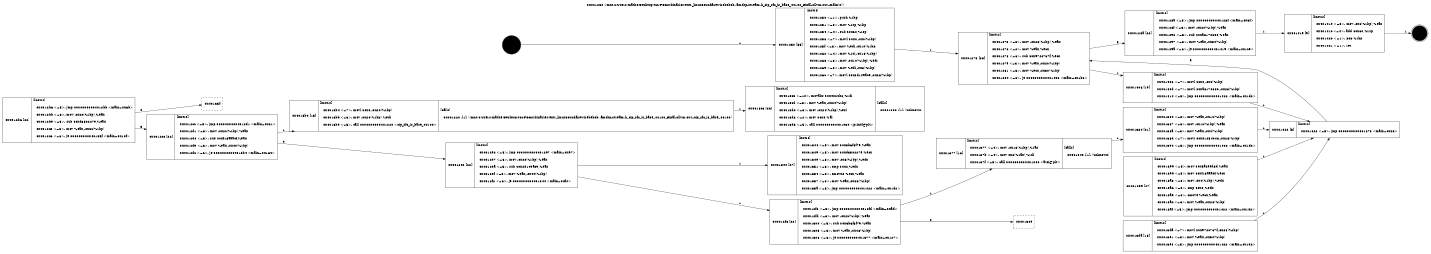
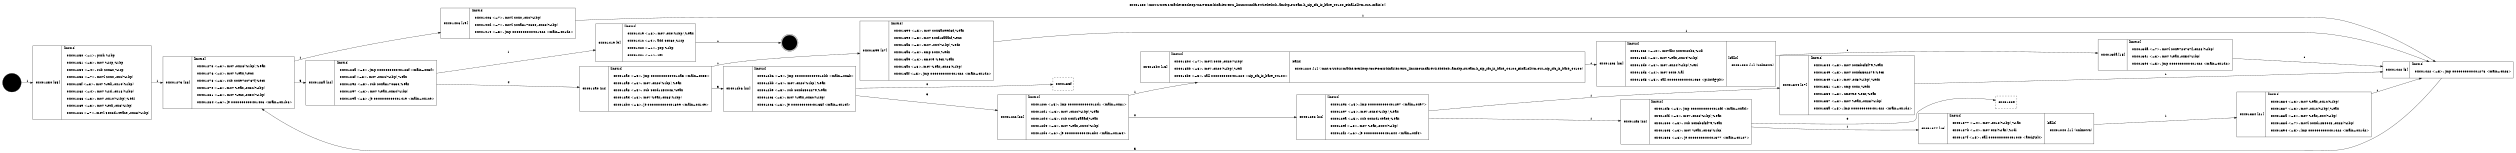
none -> (1936, 52)
none -> (2147, 78)
none -> (646, 89)
